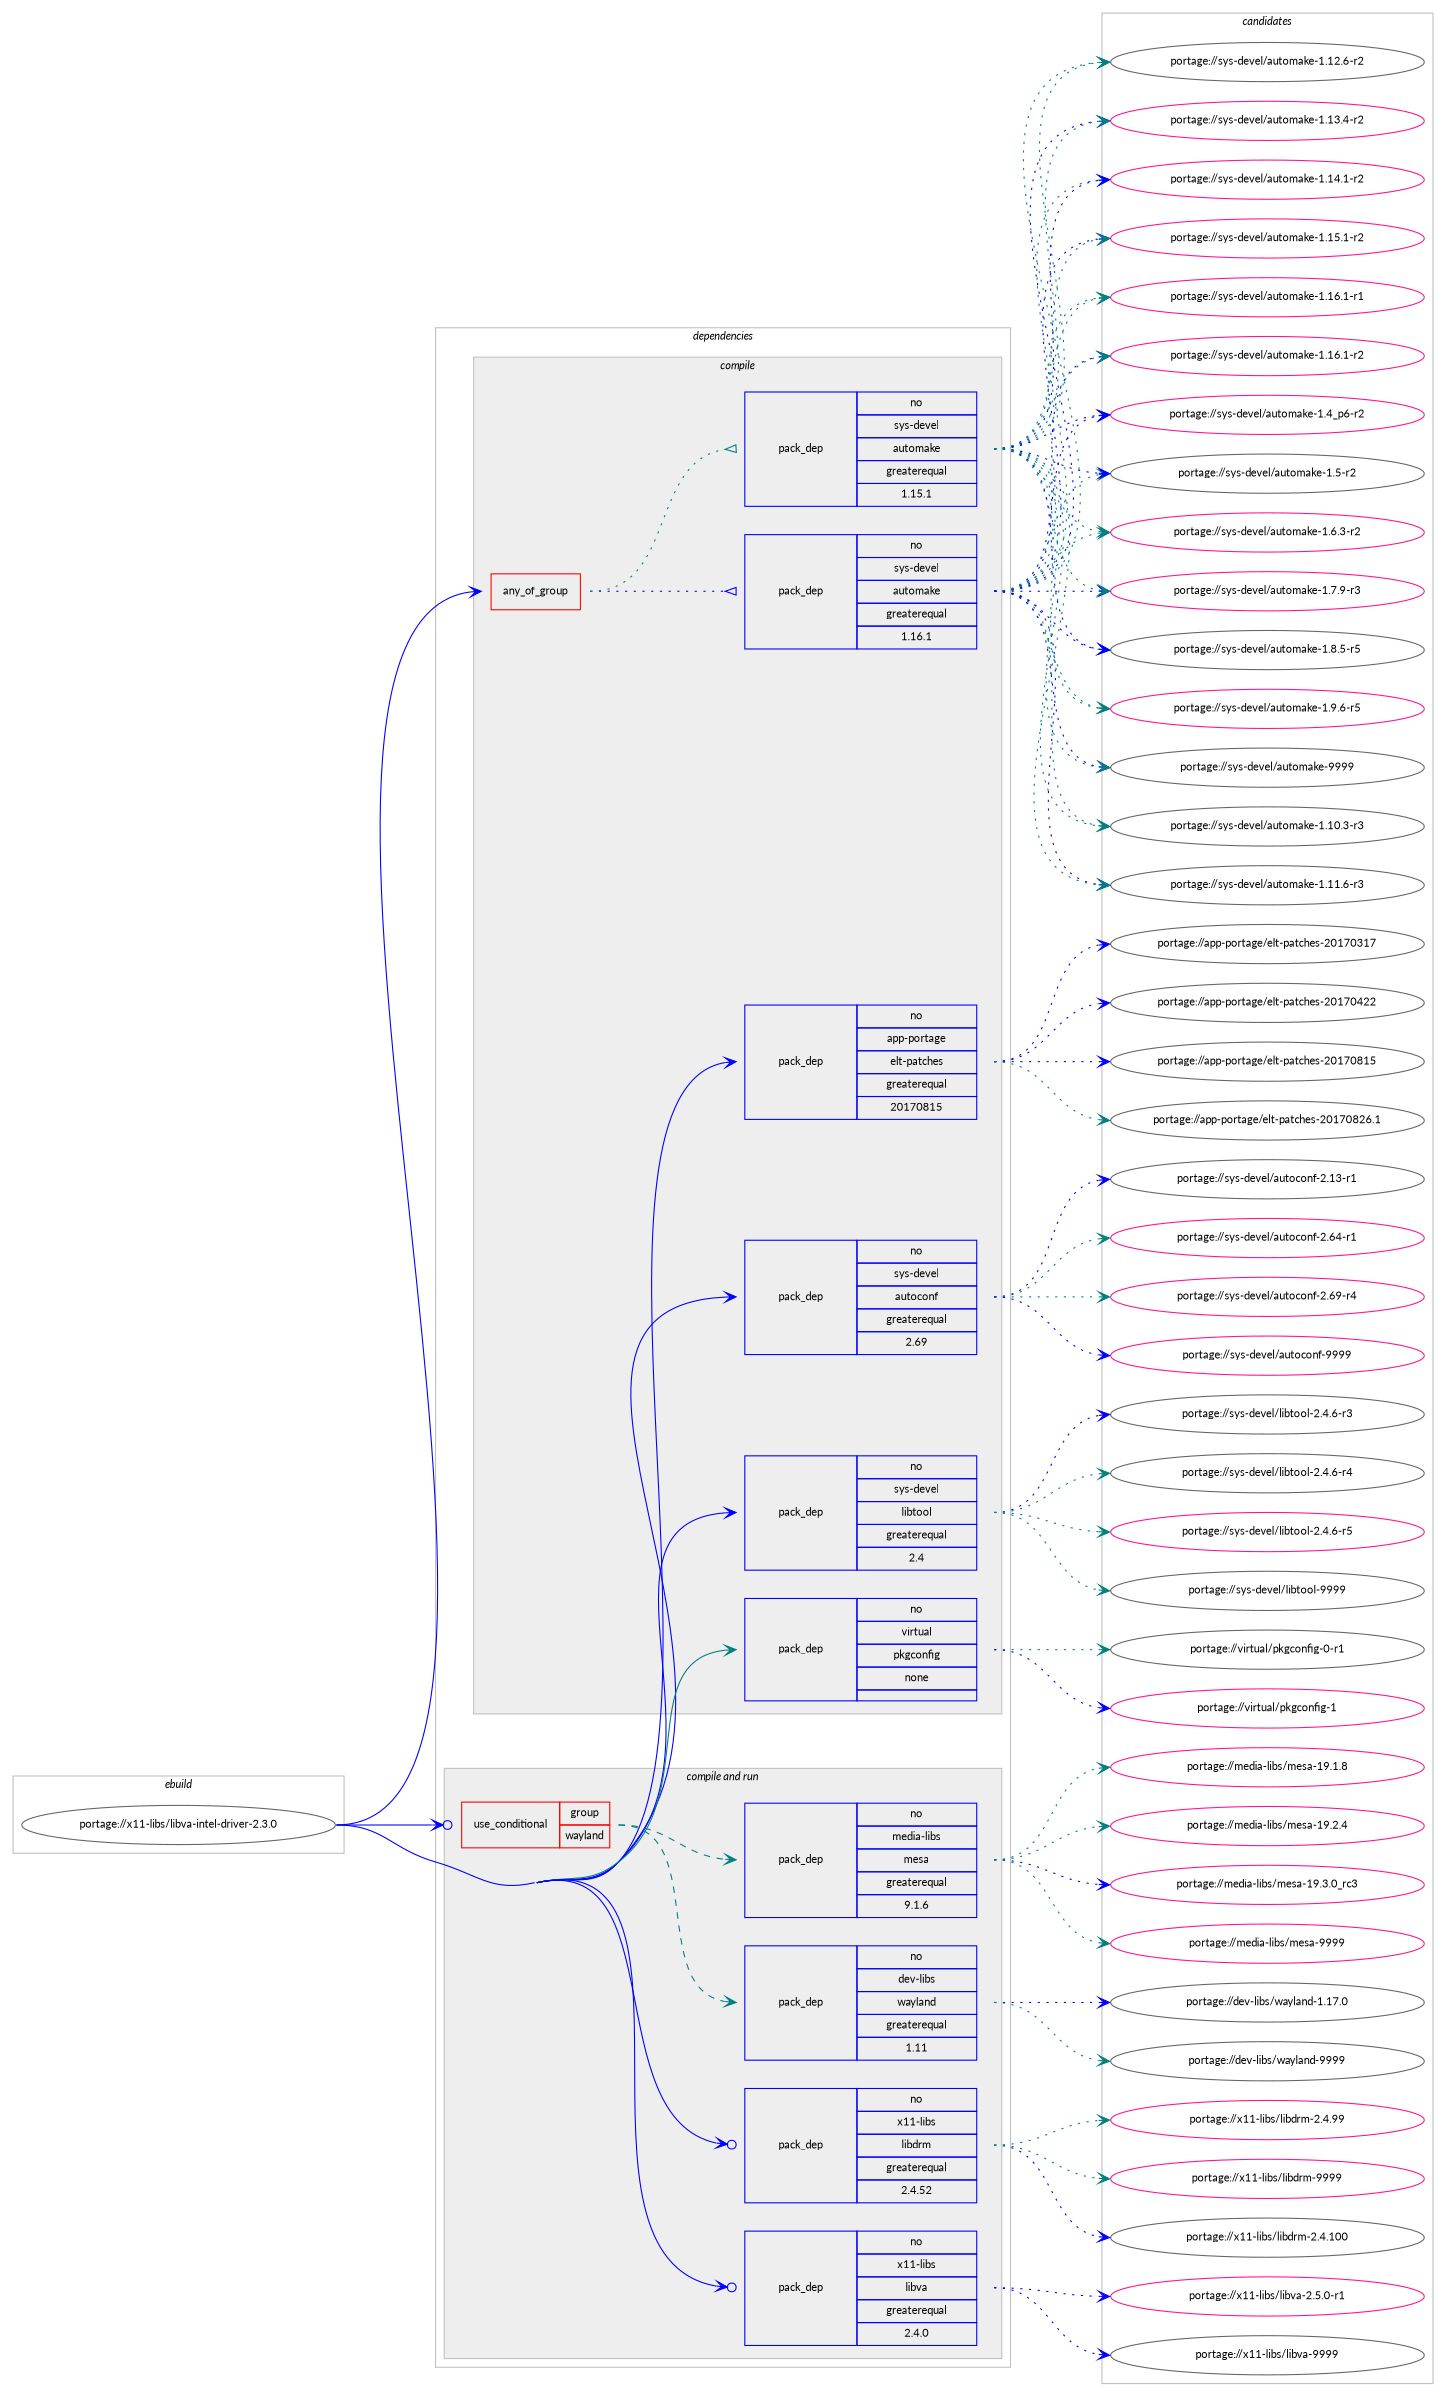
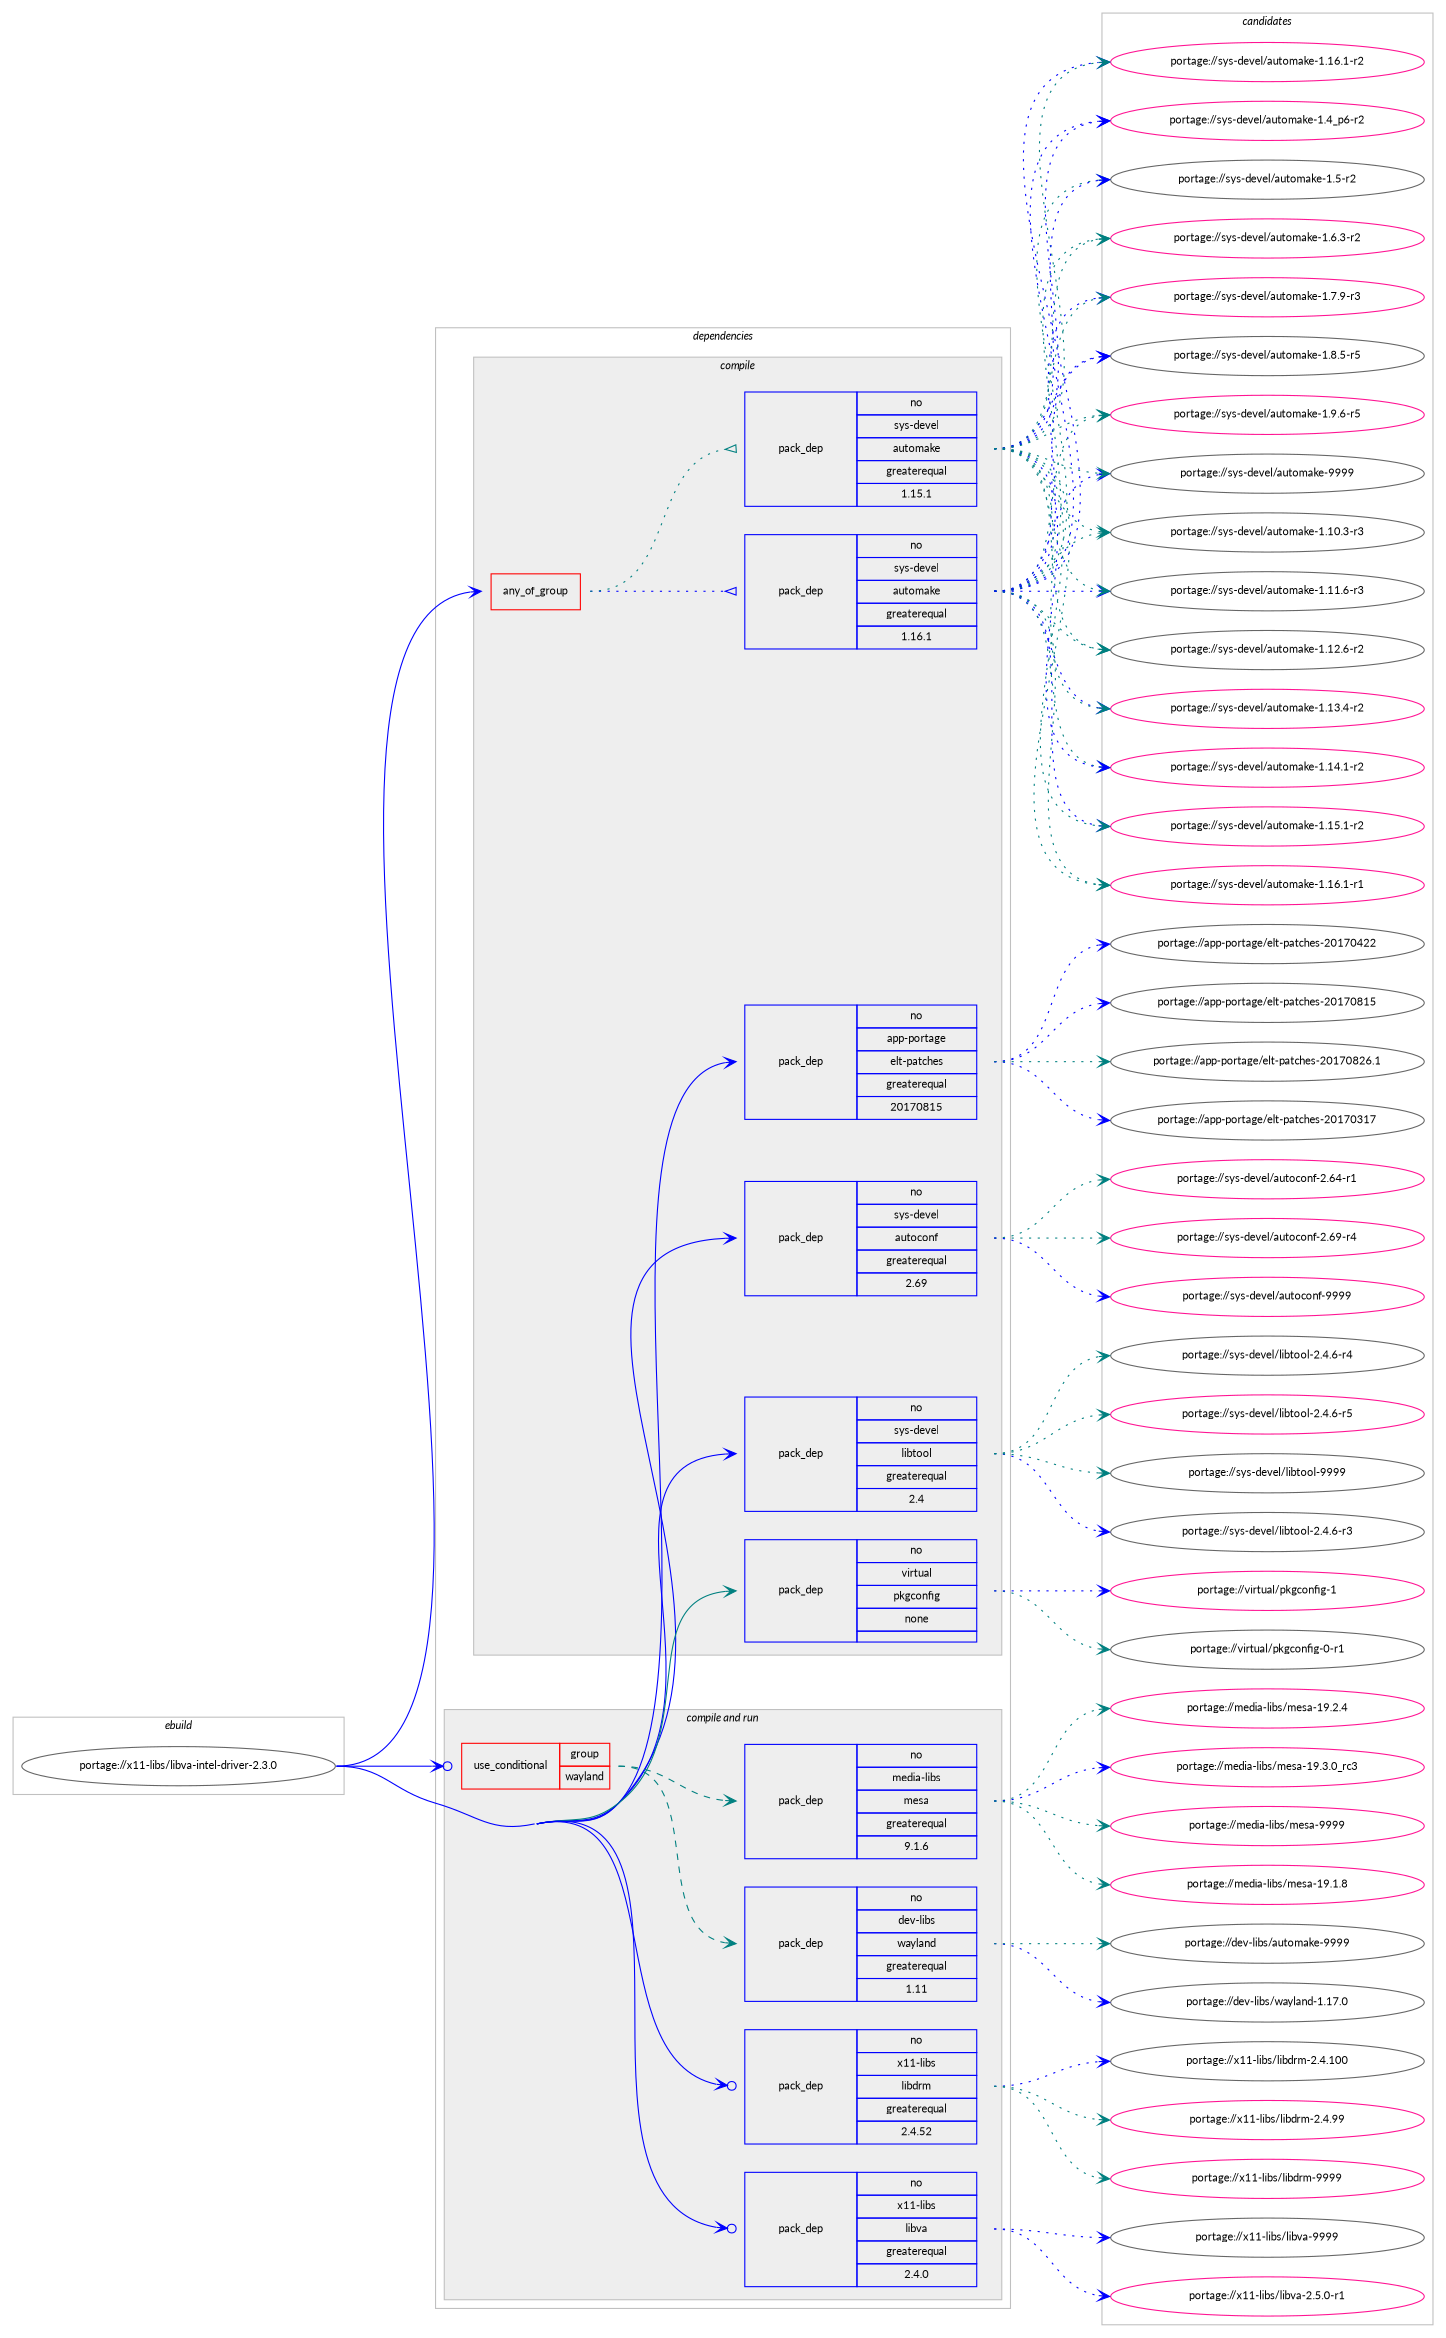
(1267, 1179) -> none
(1267, 2061) -> (1267, 1944)
